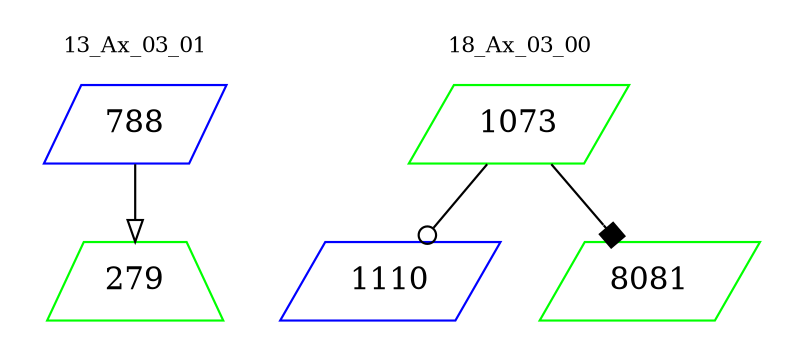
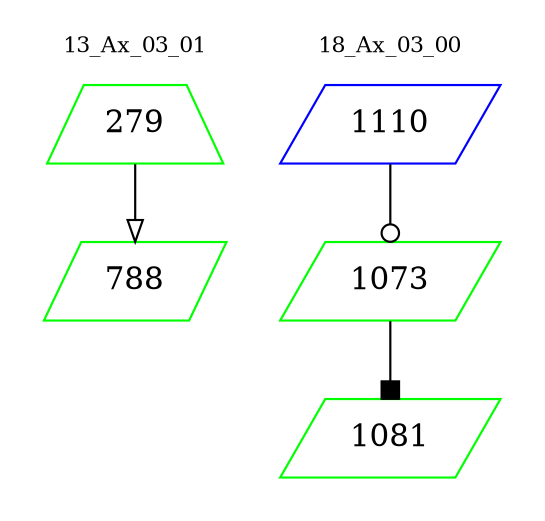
(135, 124) -> (135, 281)
(135, 192) -> (135, 192)
(460, 196) -> (390, 194)
(650, 281) -> (390, 438)
